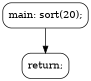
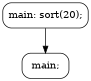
(46, 66) -> (46, 66)
